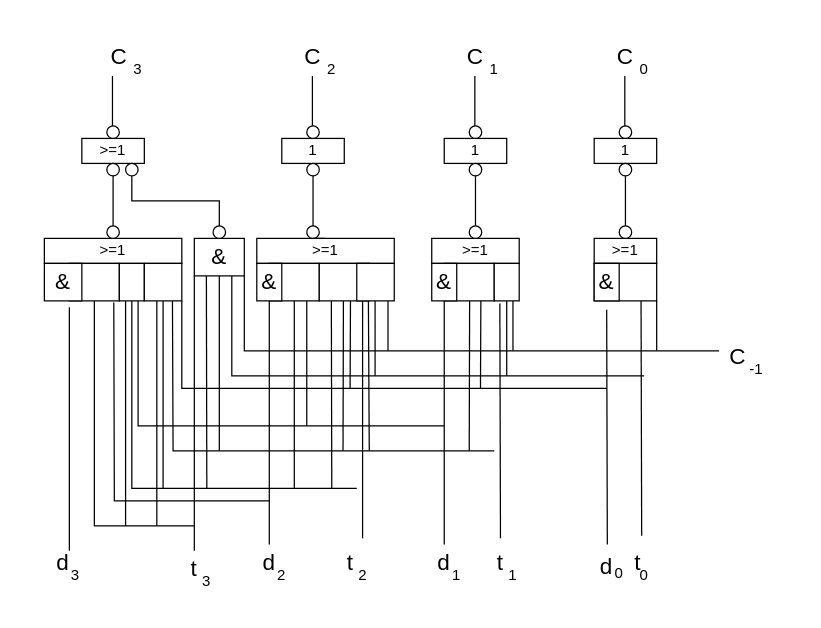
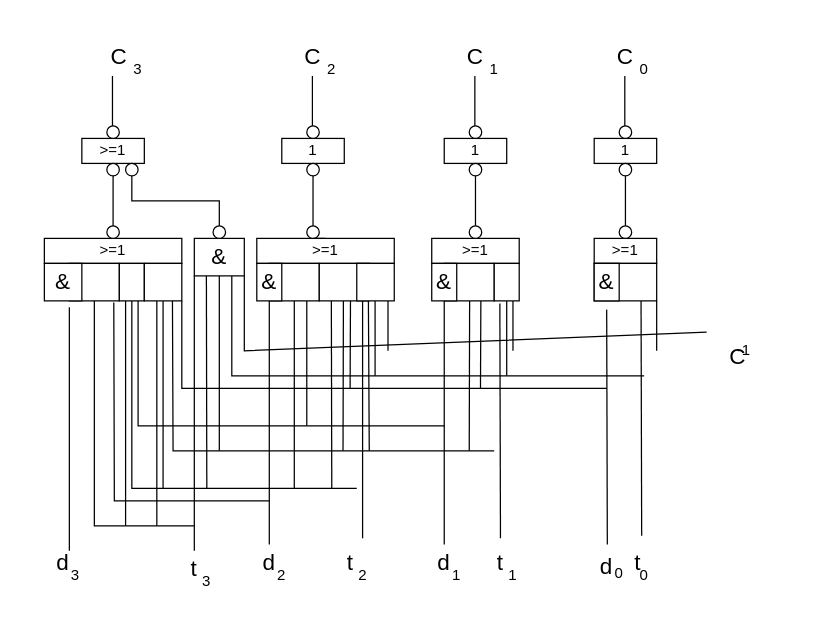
(757, 369) -> (744, 351)
